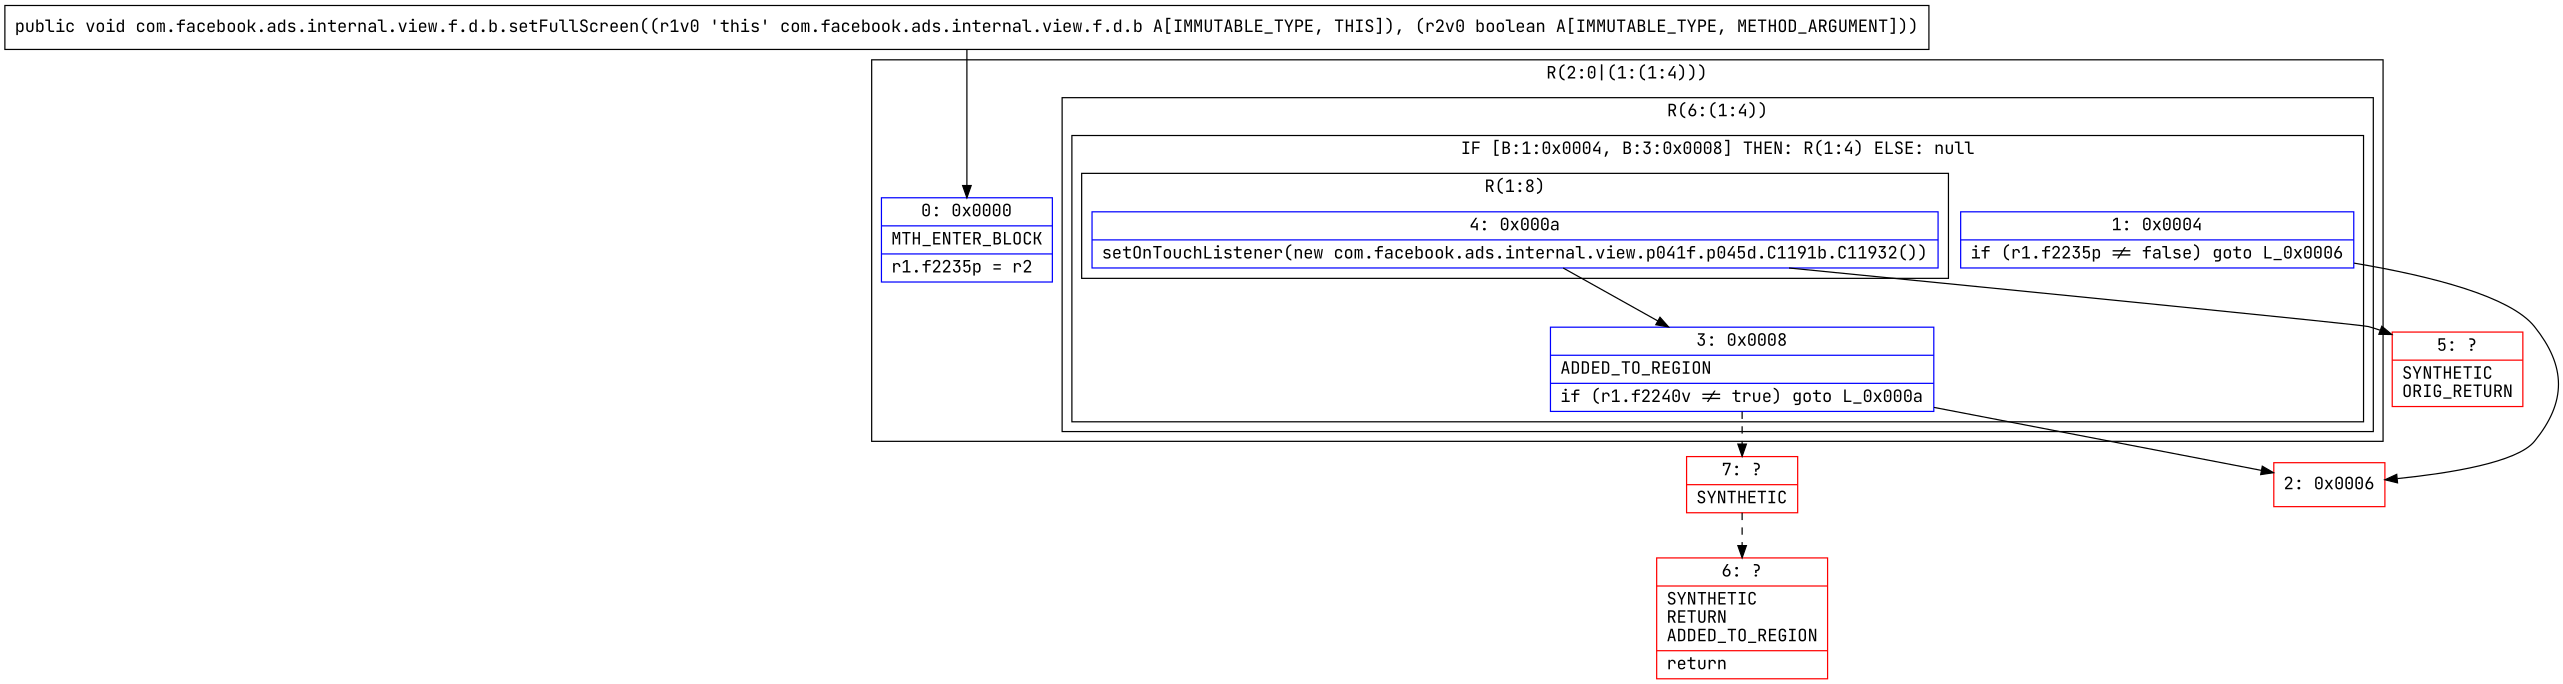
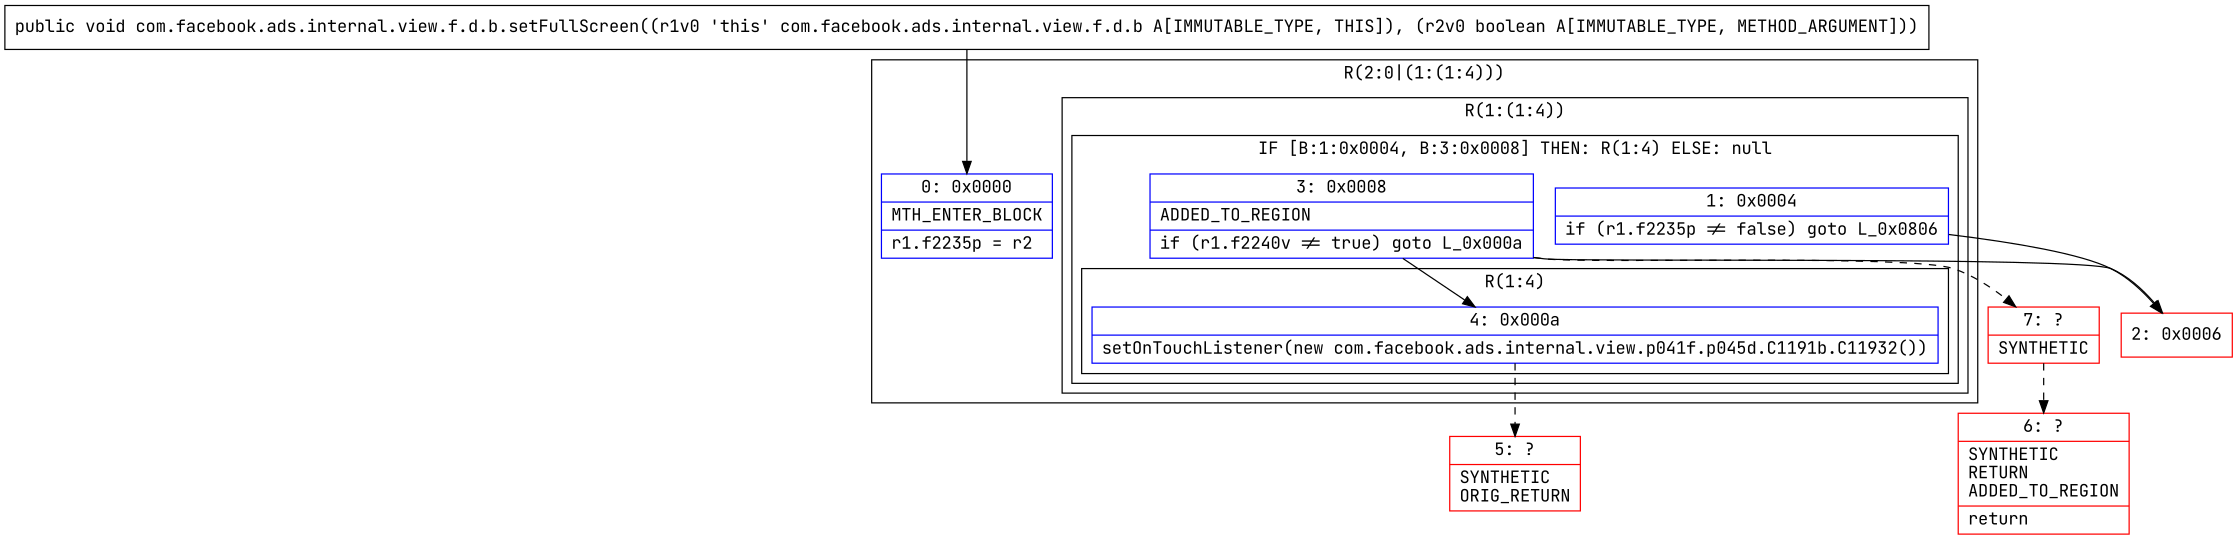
(1718, 112) -> (1515, 112)
(1515, 187) -> (1515, 283)
(2157, 253) -> (1752, 230)
(1611, 294) -> (1434, 279)
(2085, 297) -> (1515, 394)
